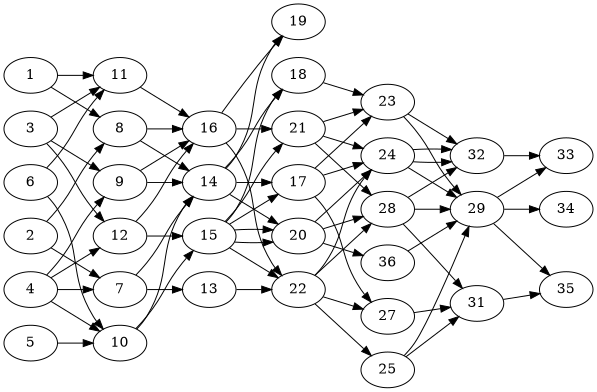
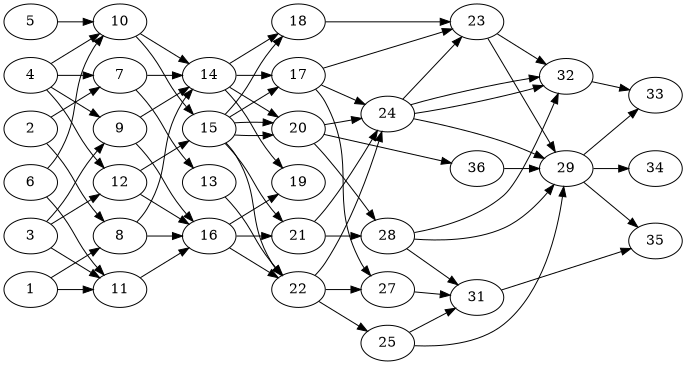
(338, 117) -> (429, 72)
(337, 255) -> none
